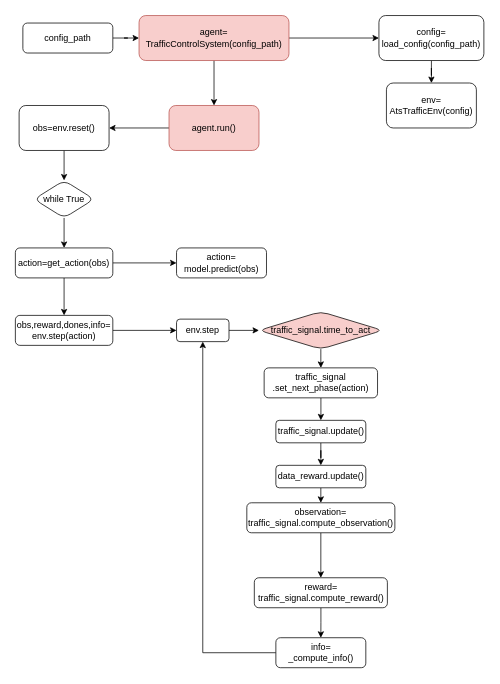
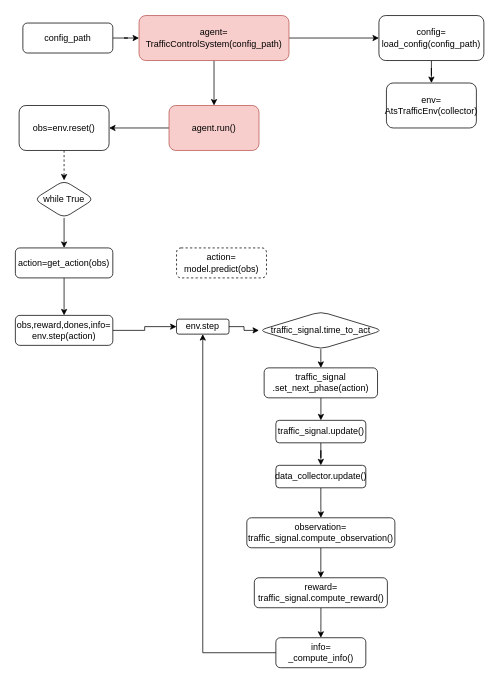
(432, 105) -> (432, 105)
(64, 162) -> (64, 162)
(170, 263) -> none
(222, 263) -> (222, 263)
(203, 330) -> (203, 327)
(321, 330) -> (321, 330)
(321, 477) -> (321, 477)
(321, 518) -> (321, 533)
